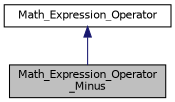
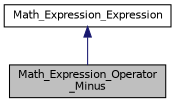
(88, 16) -> (88, 16)
